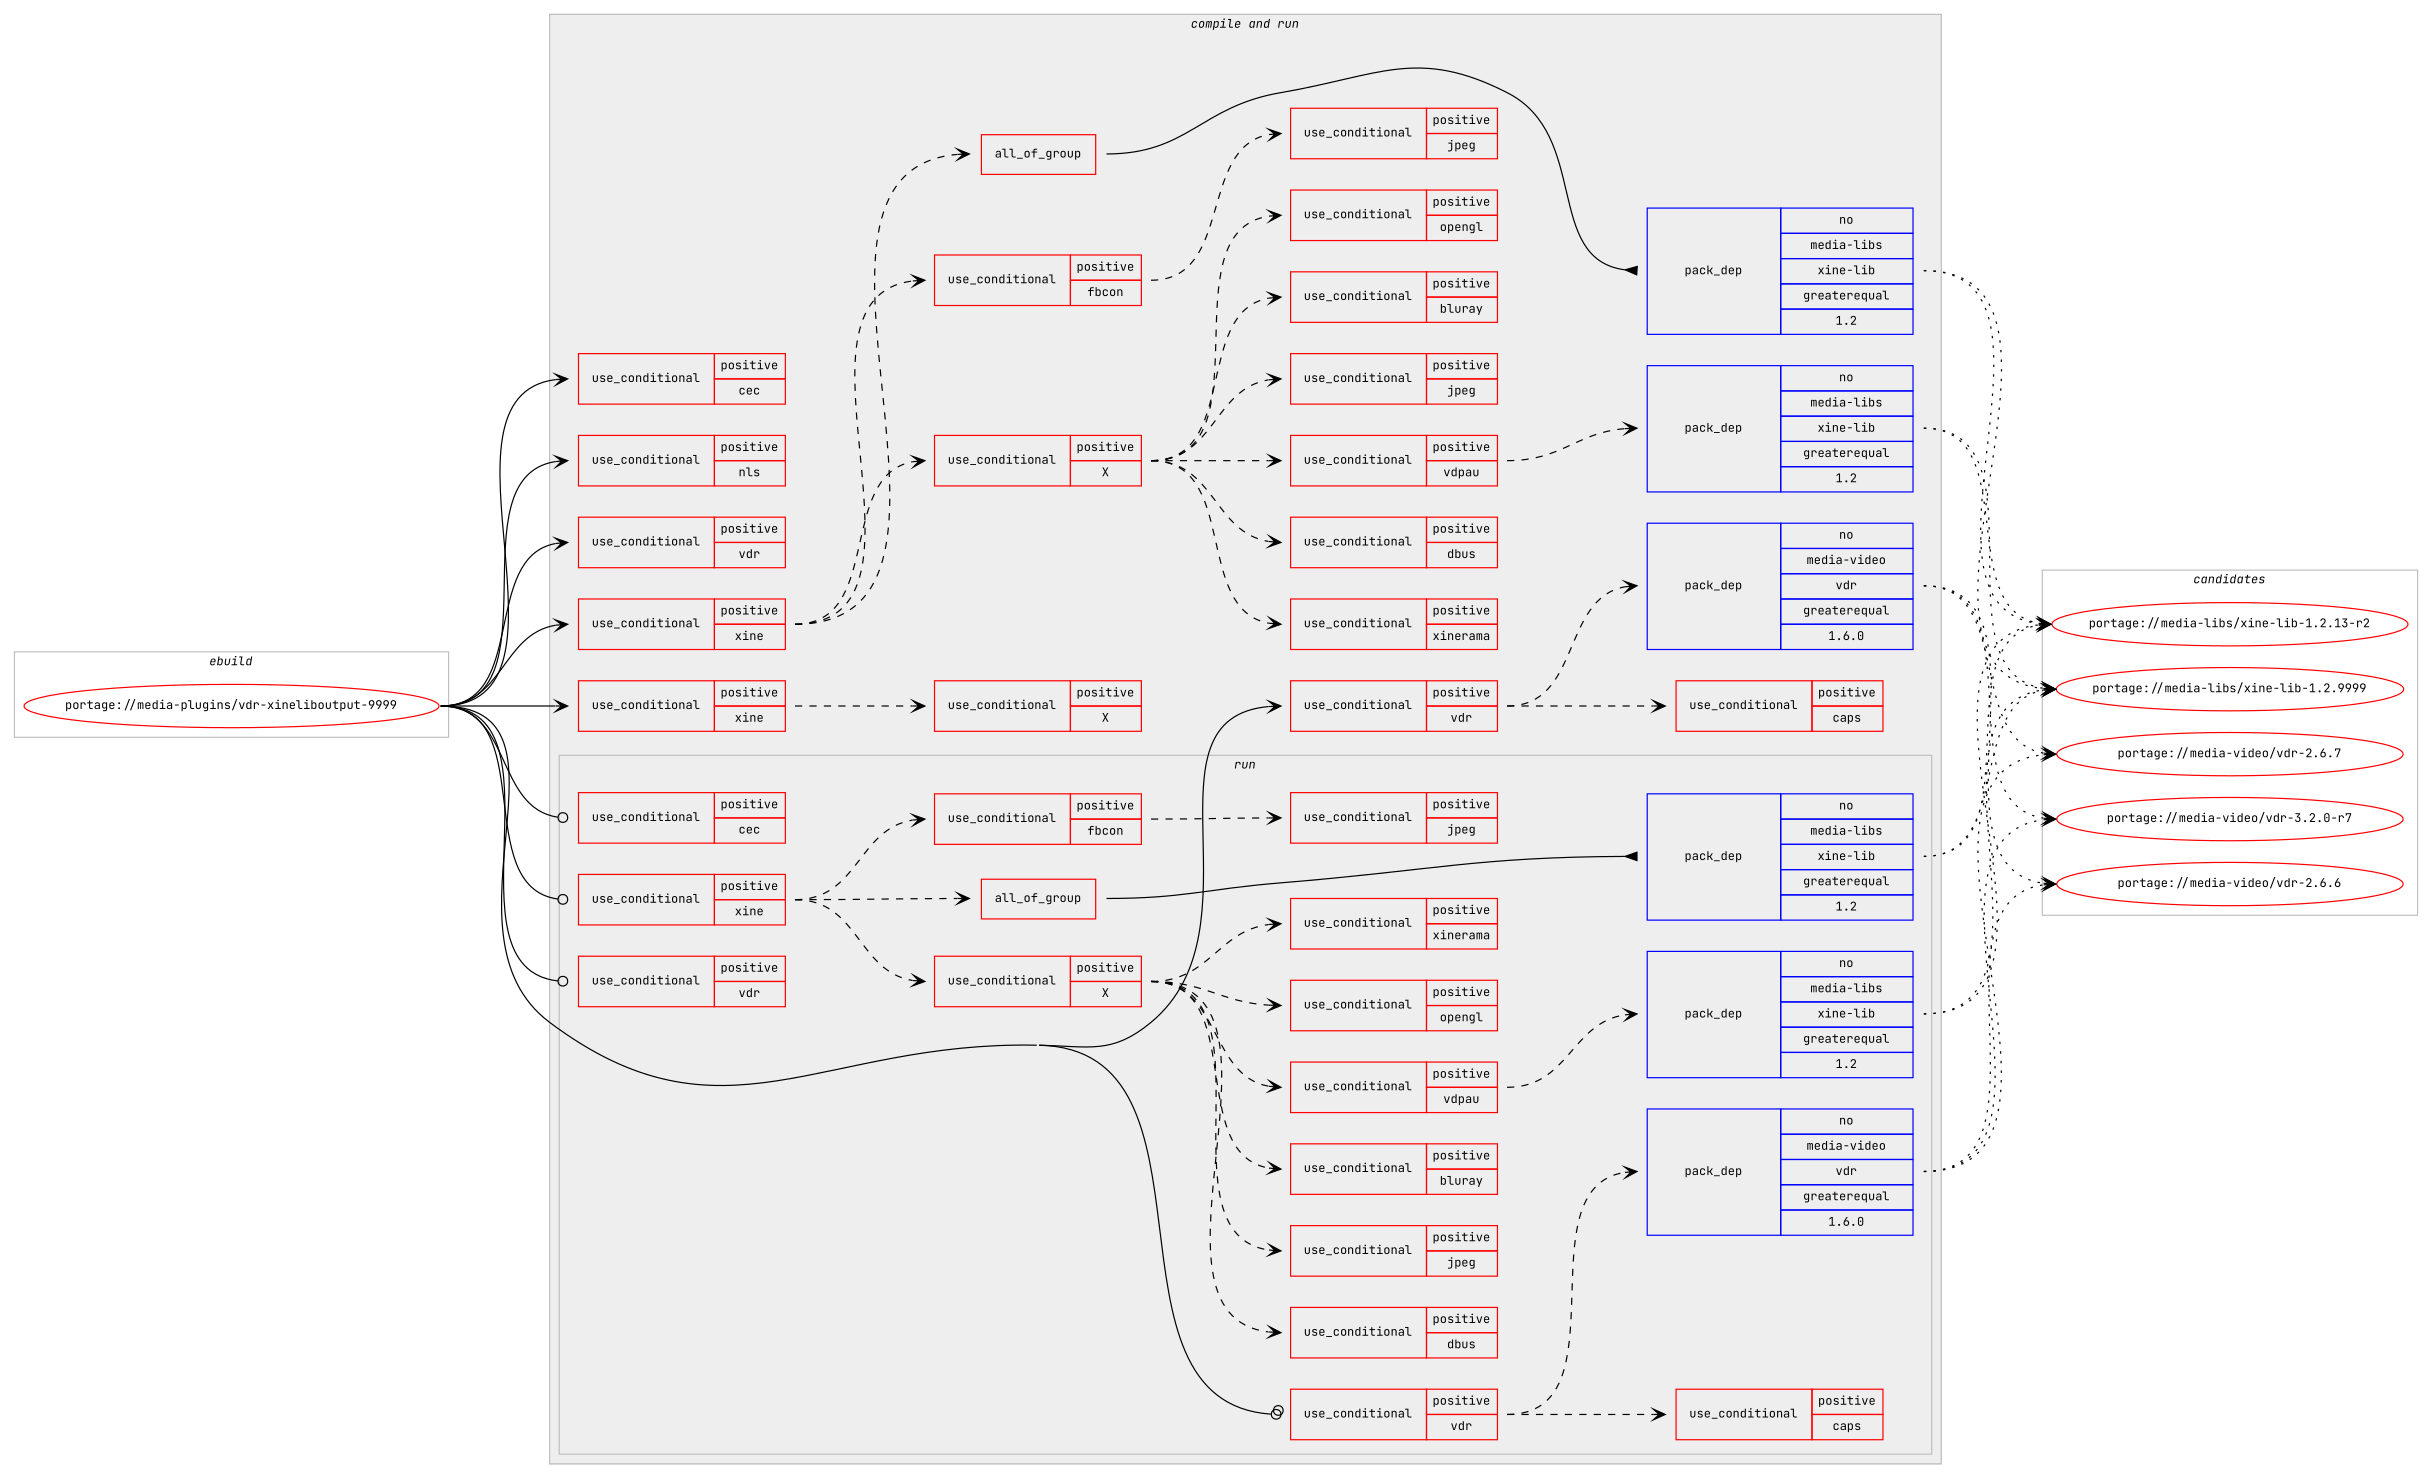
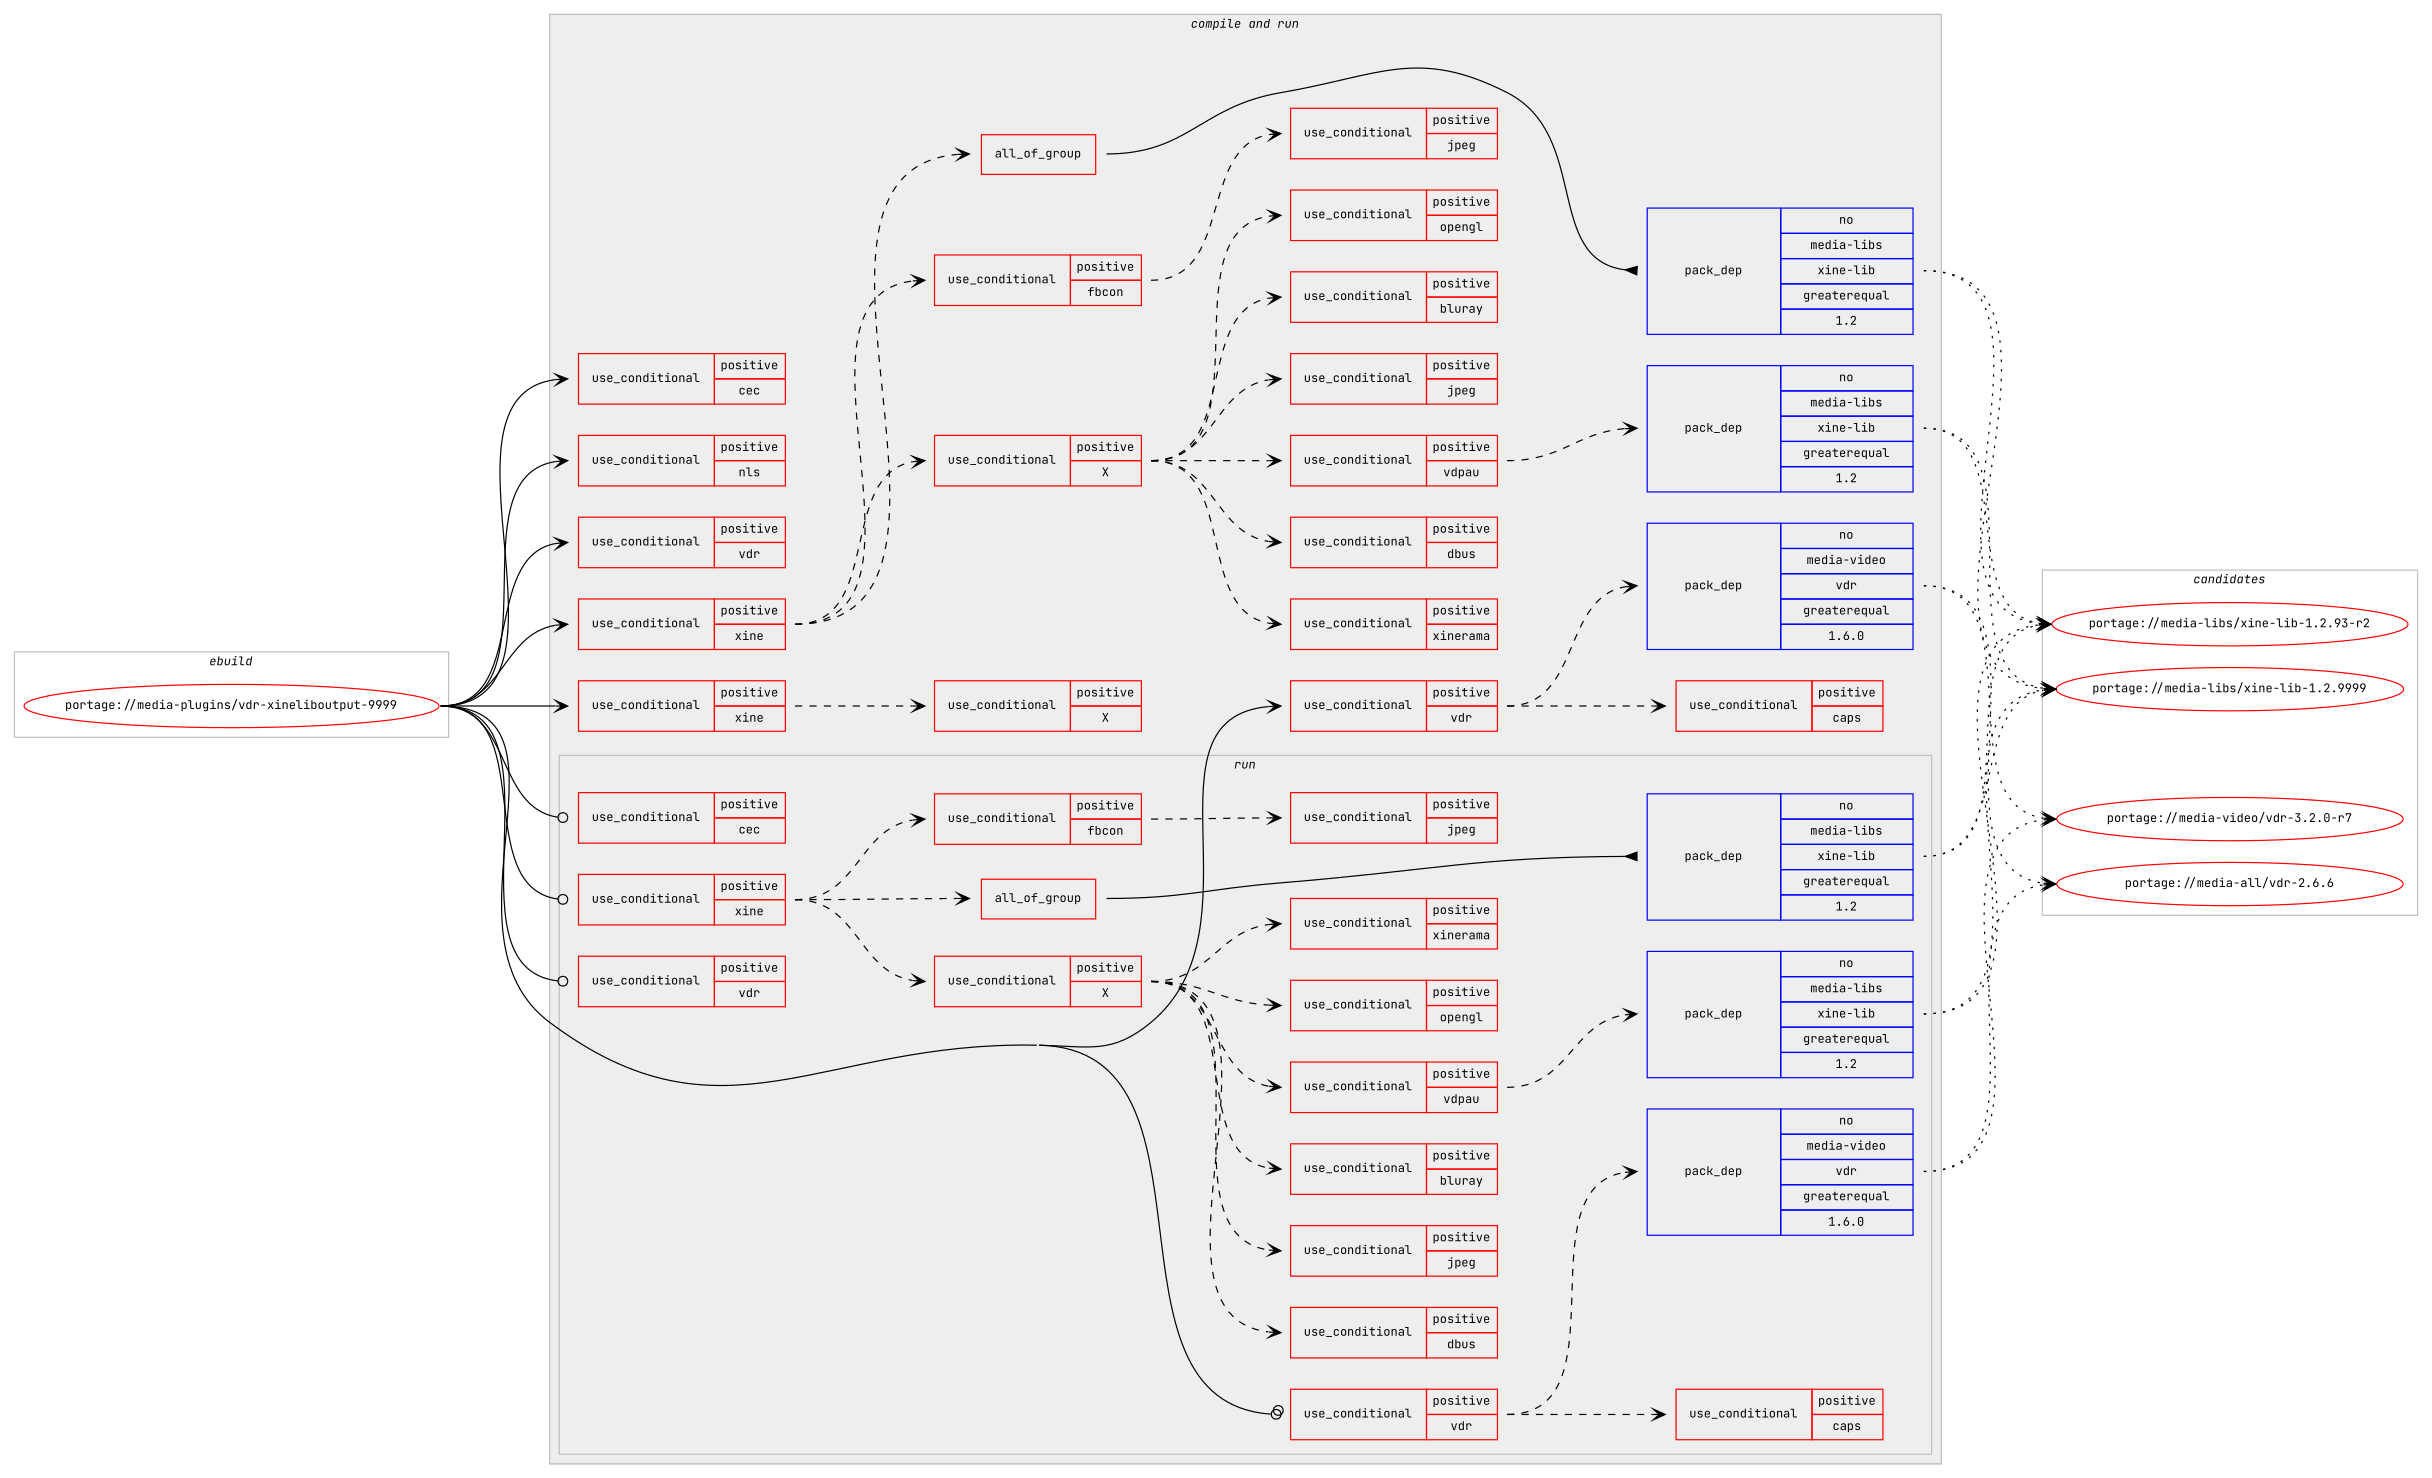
(2230, 624) -> (2230, 624)
(2230, 754) -> none
(2230, 884) -> (2230, 884)
